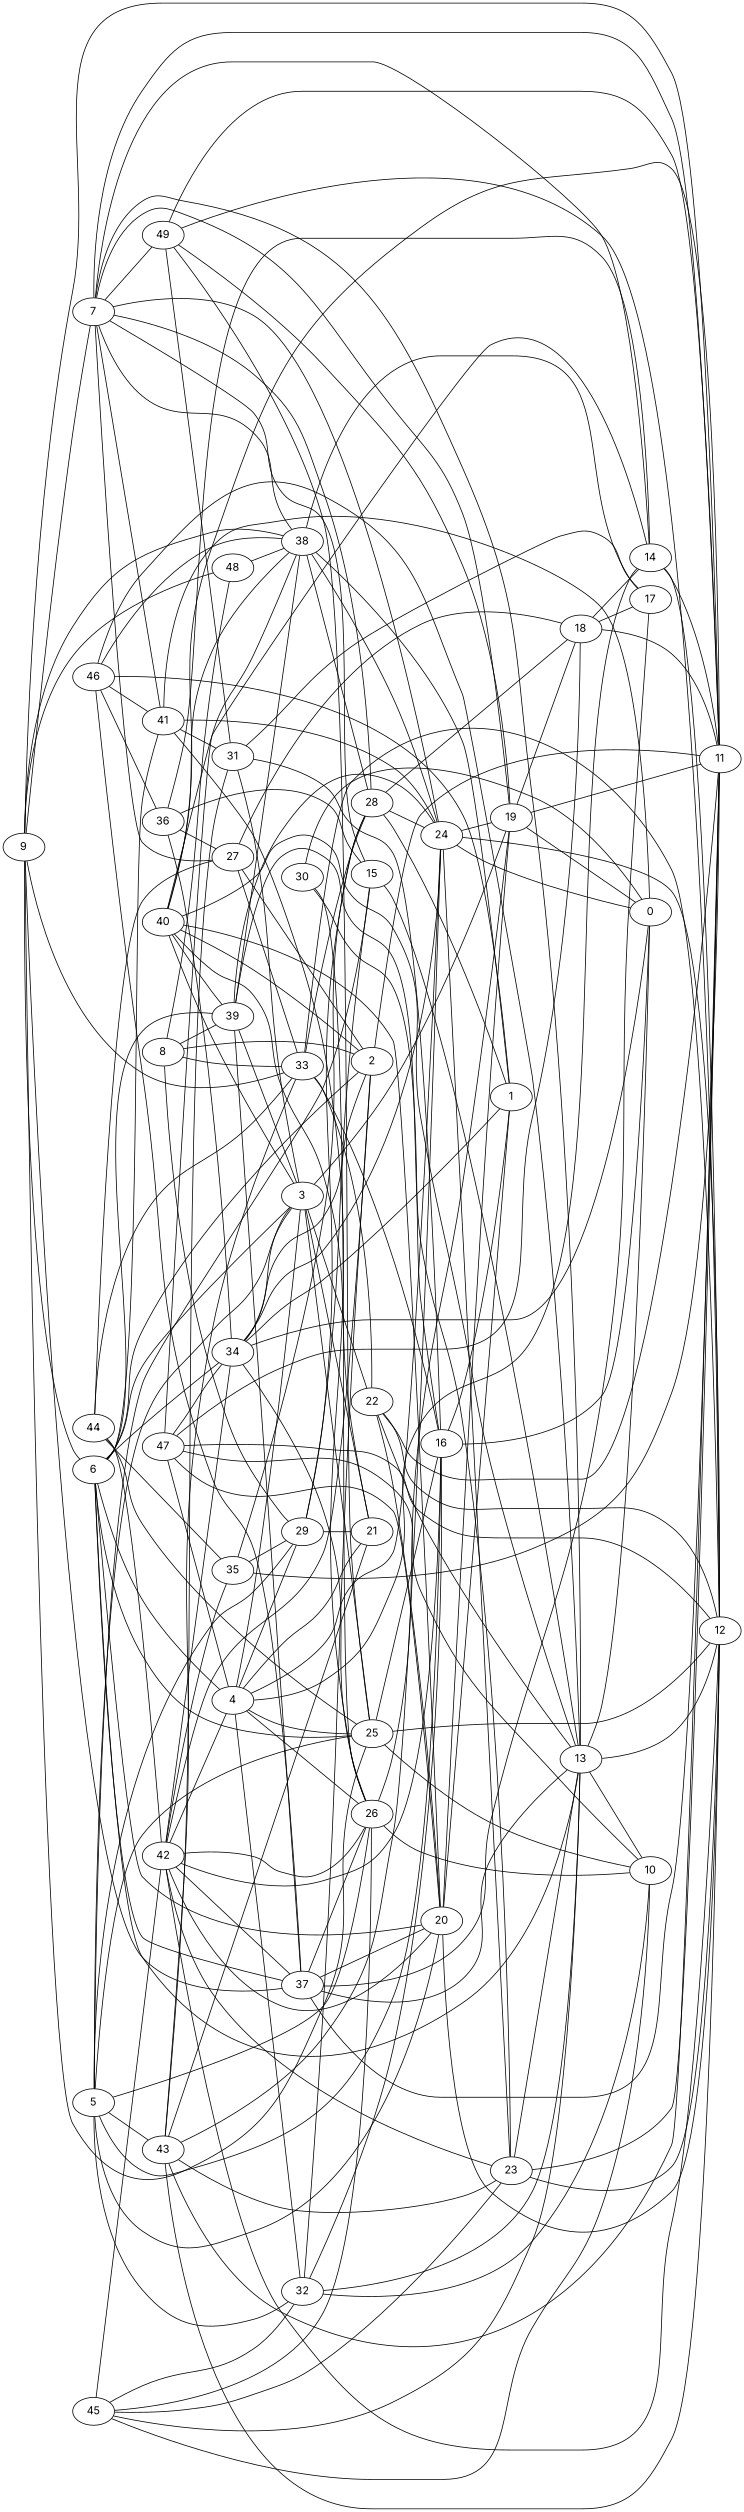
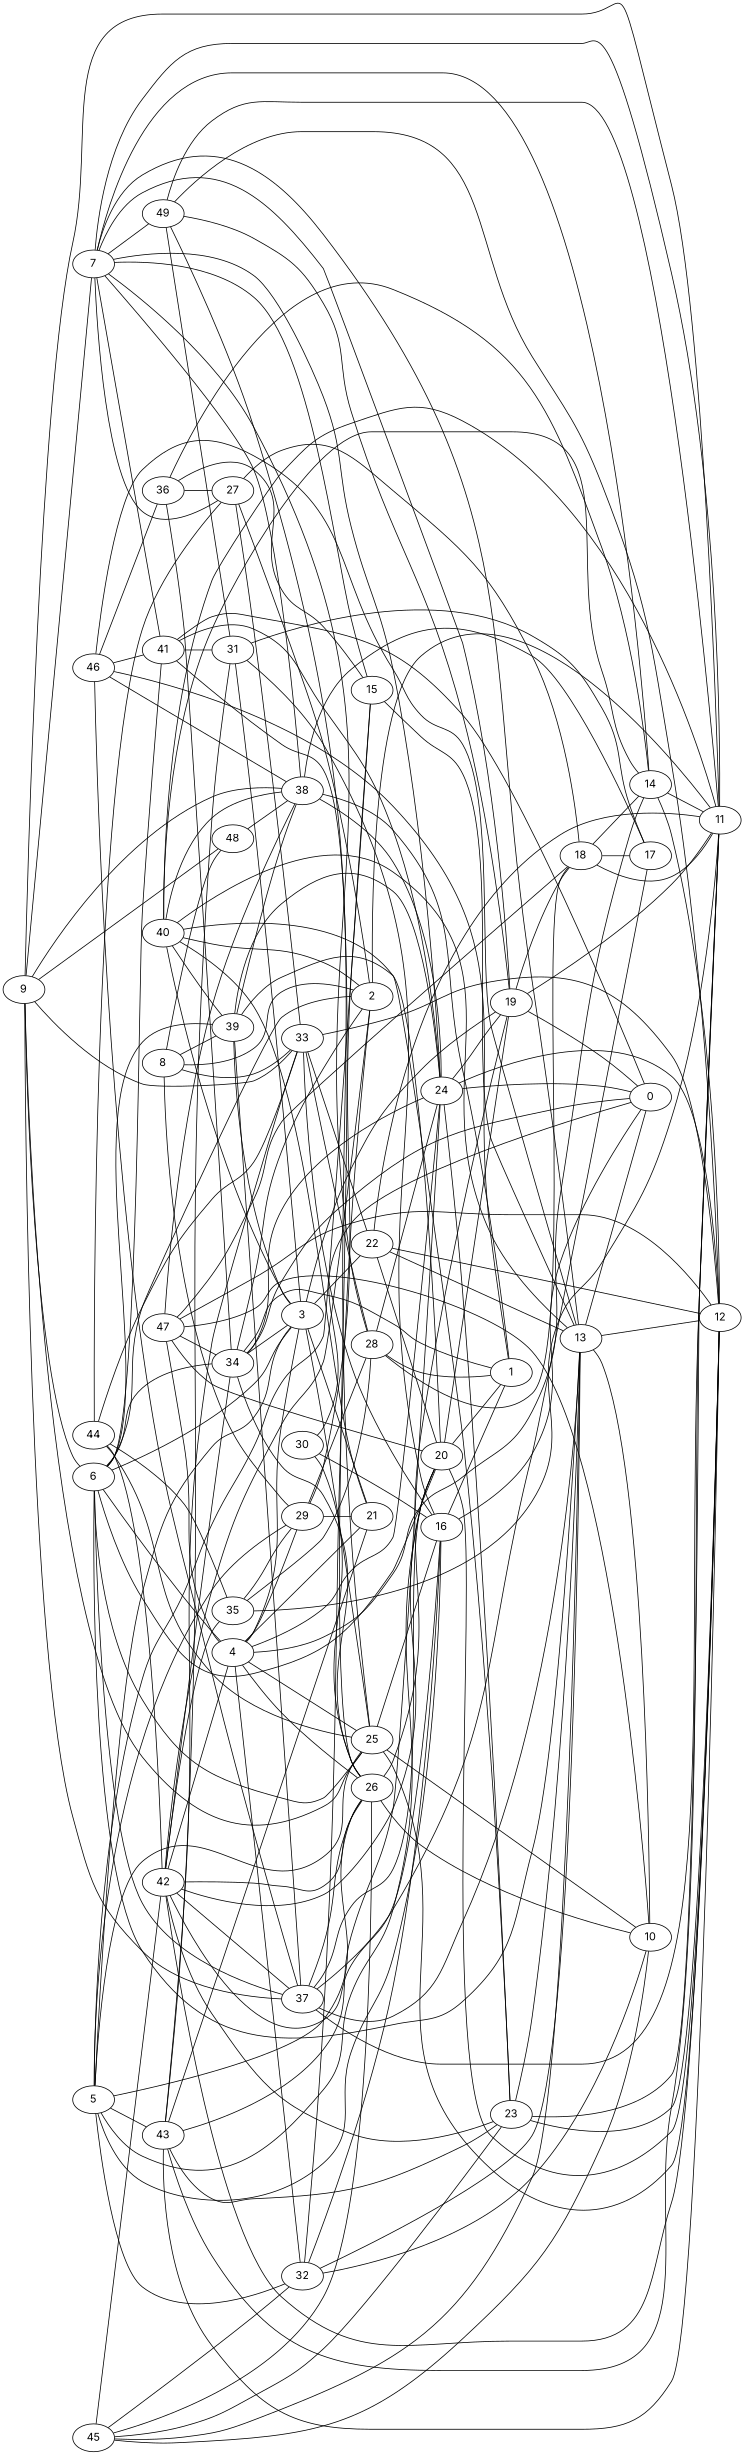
(331, 649) -> none
